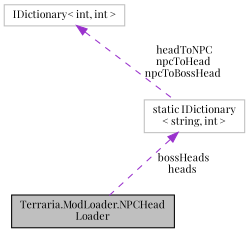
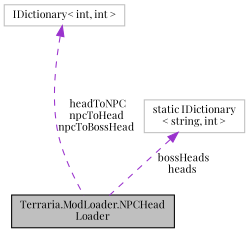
(130, 66) -> (56, 118)
